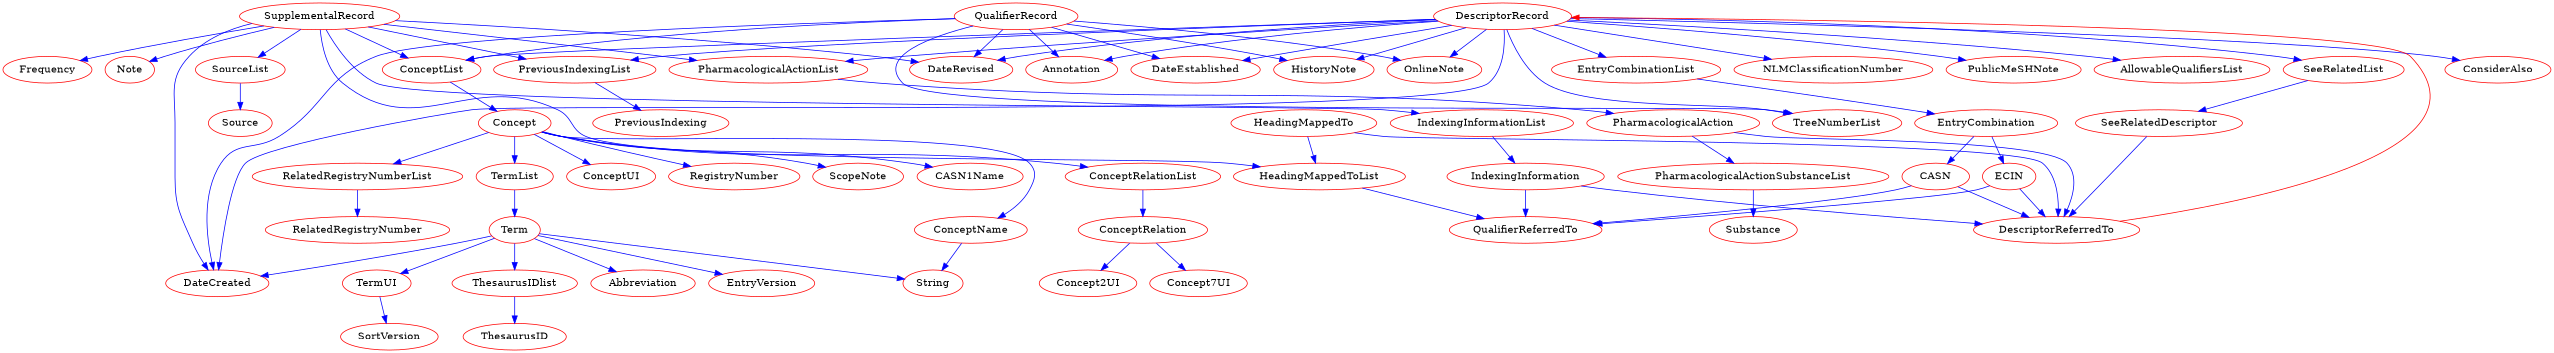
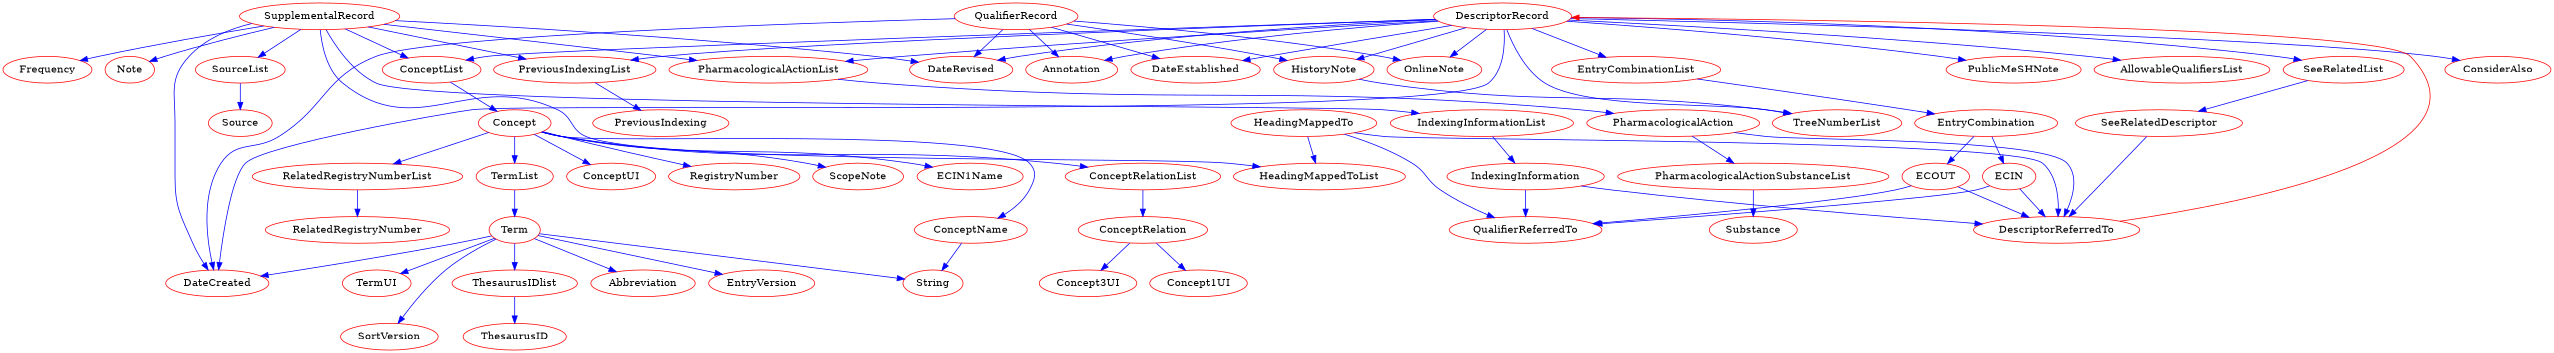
(714, 32) -> none
(1833, 70) -> none
(1413, 108) -> (1571, 98)
(970, 177) -> (970, 177)
(1936, 177) -> (1936, 177)
(1420, 202) -> (1420, 169)
(1088, 283) -> (1088, 283)
(1199, 283) -> (1199, 283)
(382, 306) -> (444, 272)
